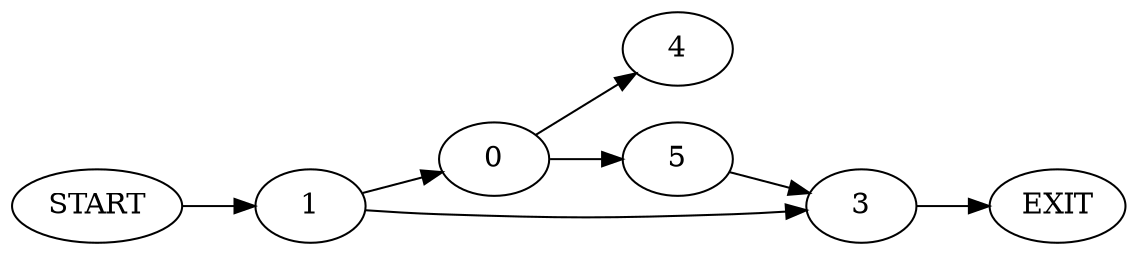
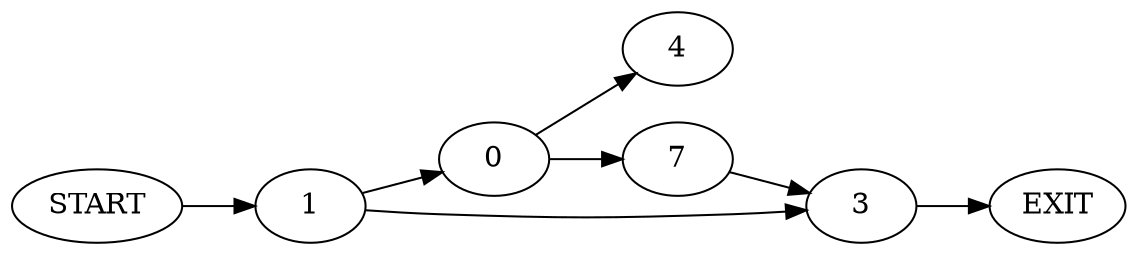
(678, 159) -> (678, 159)
